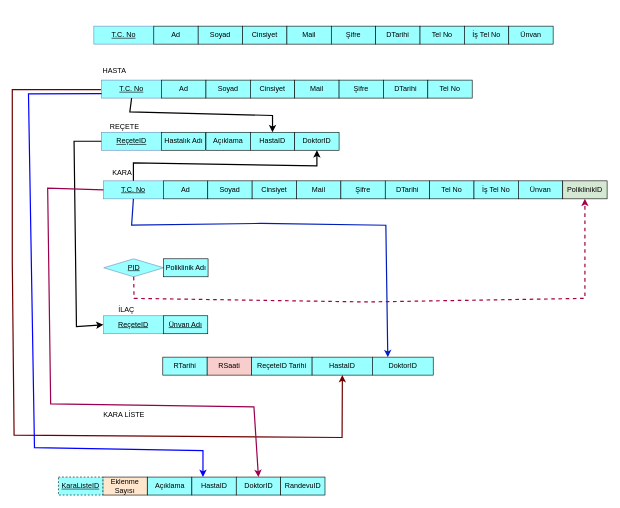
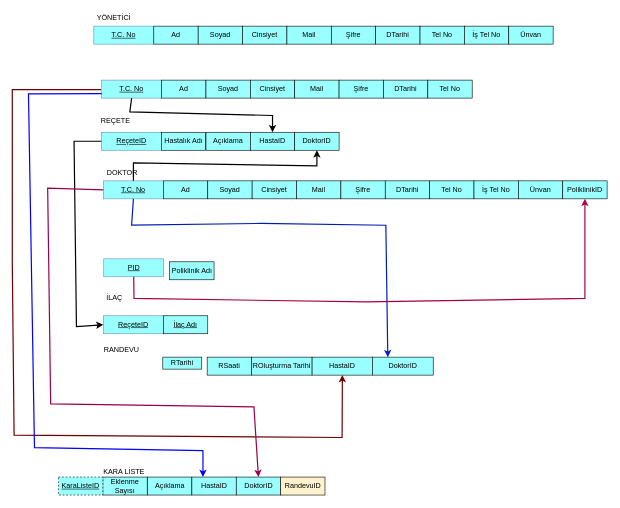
none -> (113, 18)
(114, 71) -> none
(124, 127) -> (115, 121)
(122, 173) -> (122, 173)
(585, 190) -> (585, 190)
(134, 268) -> (134, 268)
(186, 268) -> (192, 271)
(397, 302) -> (397, 302)
(126, 311) -> (114, 299)
(186, 325) -> (186, 325)
none -> (122, 350)
(185, 366) -> (182, 363)
(230, 366) -> (230, 366)
(282, 366) -> (282, 366)
(124, 415) -> (124, 472)
(125, 486) -> (125, 486)
(303, 486) -> (303, 486)
